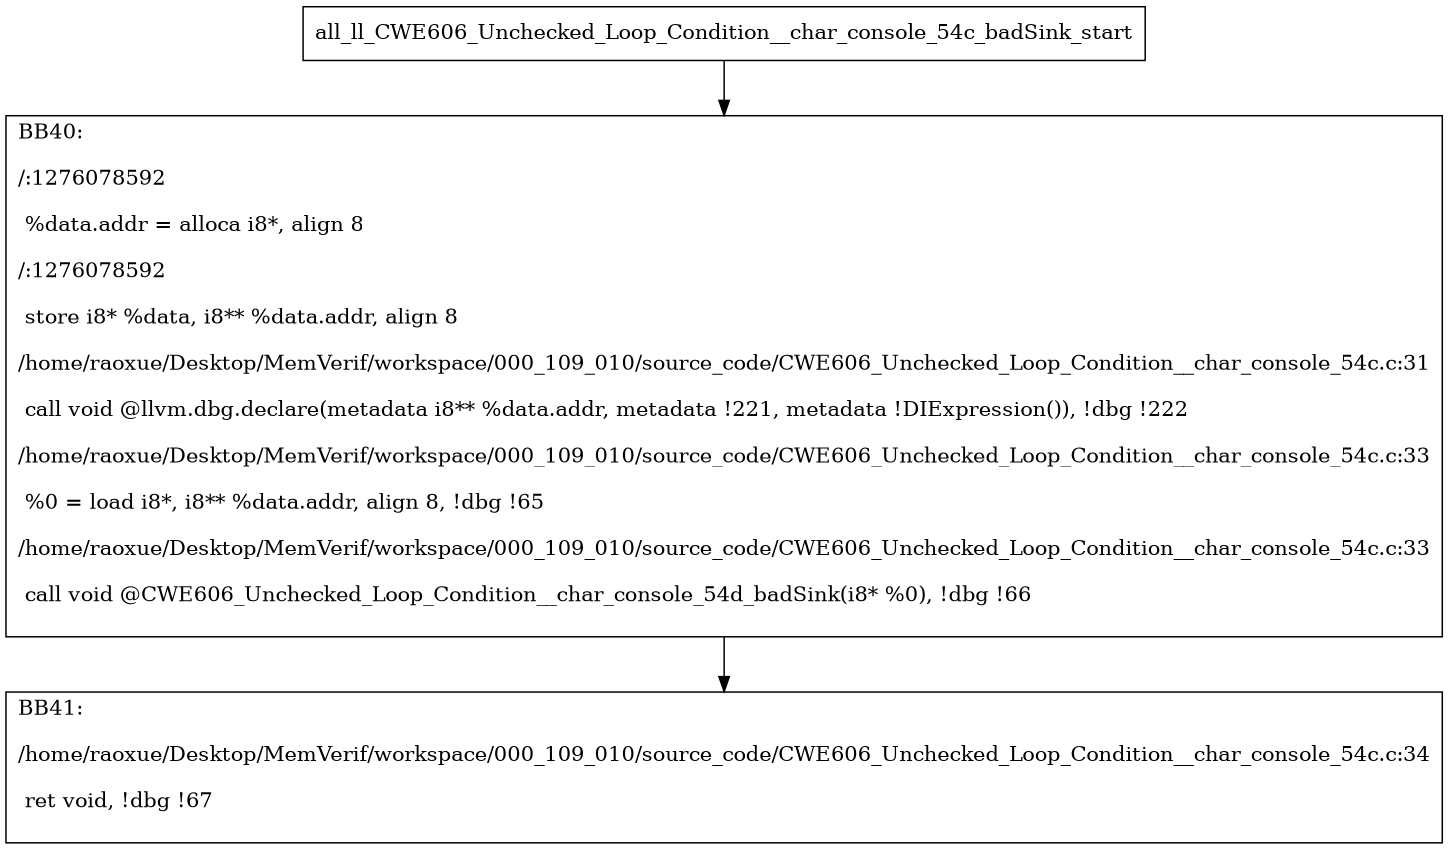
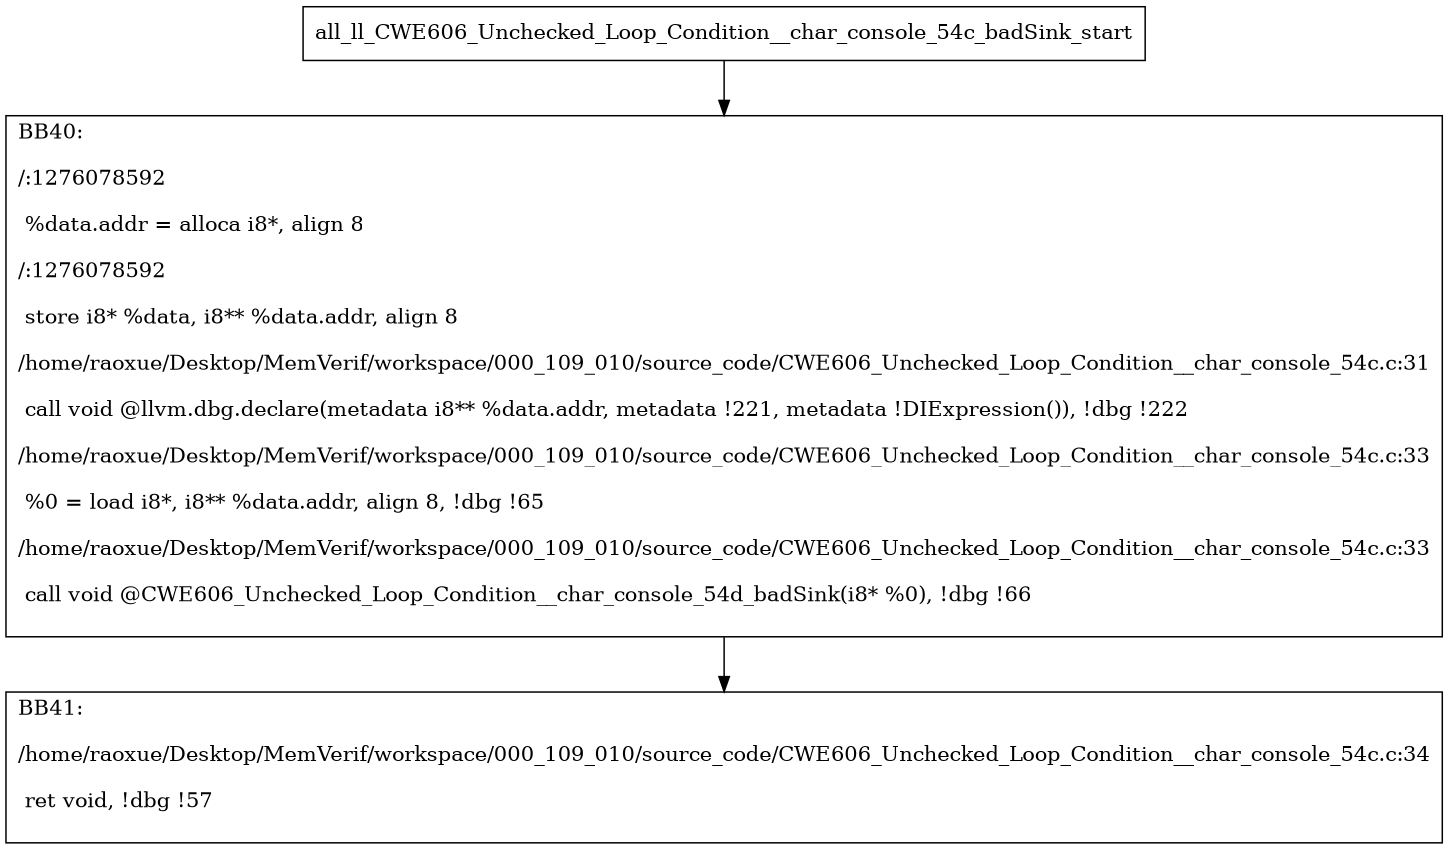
(116, 801) -> (116, 801)
